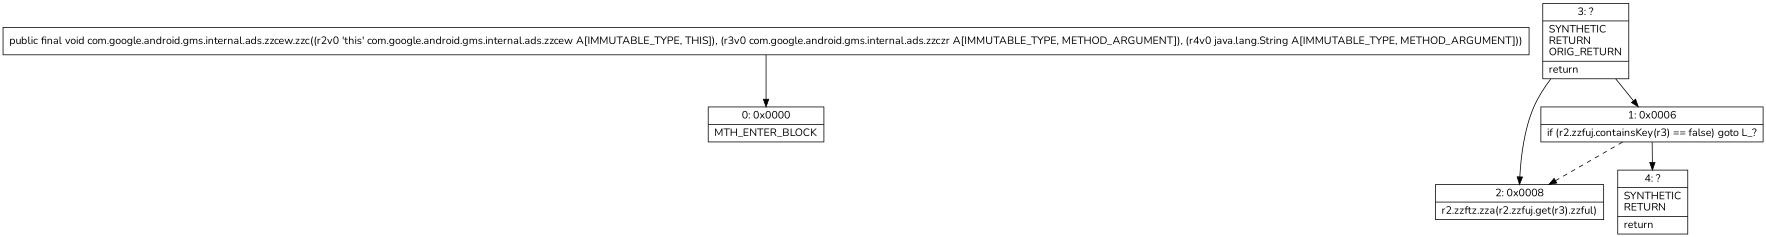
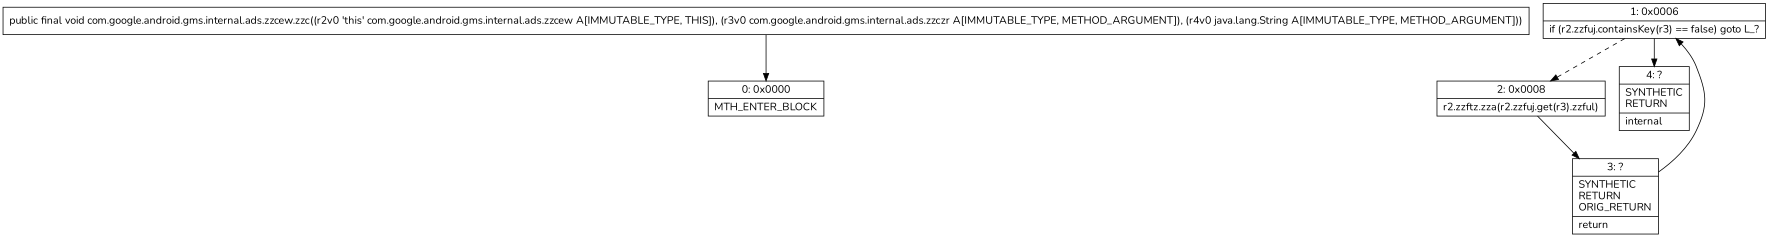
(1527, 125) -> (1556, 135)
(1639, 225) -> (1644, 121)
